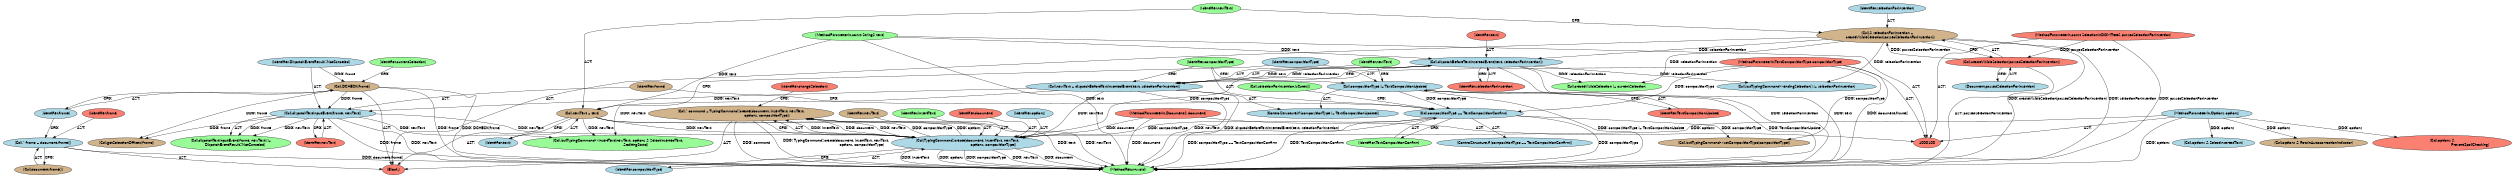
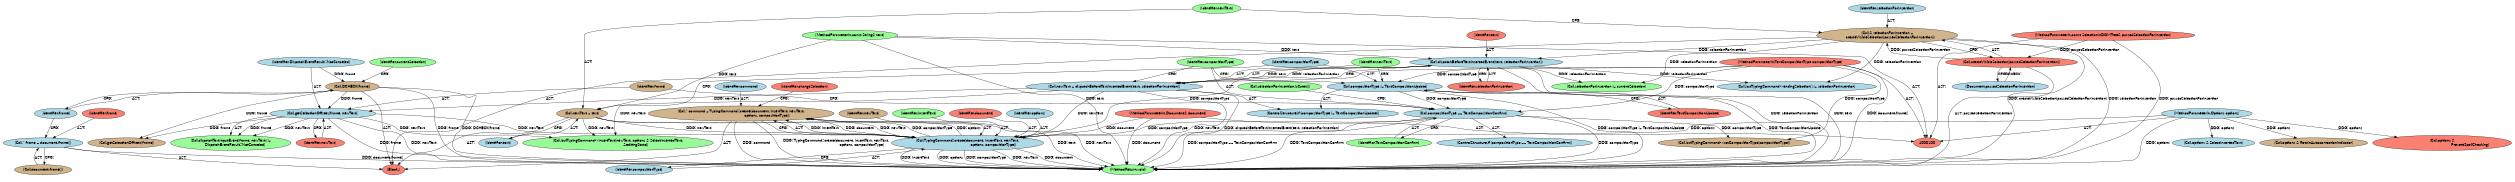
none -> (1571, 67)
(2014, 74) -> (2014, 74)
none -> (741, 87)
(1607, 87) -> (1607, 87)
(323, 114) -> (323, 114)
